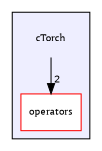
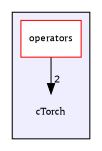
(51, 71) -> (51, 71)
